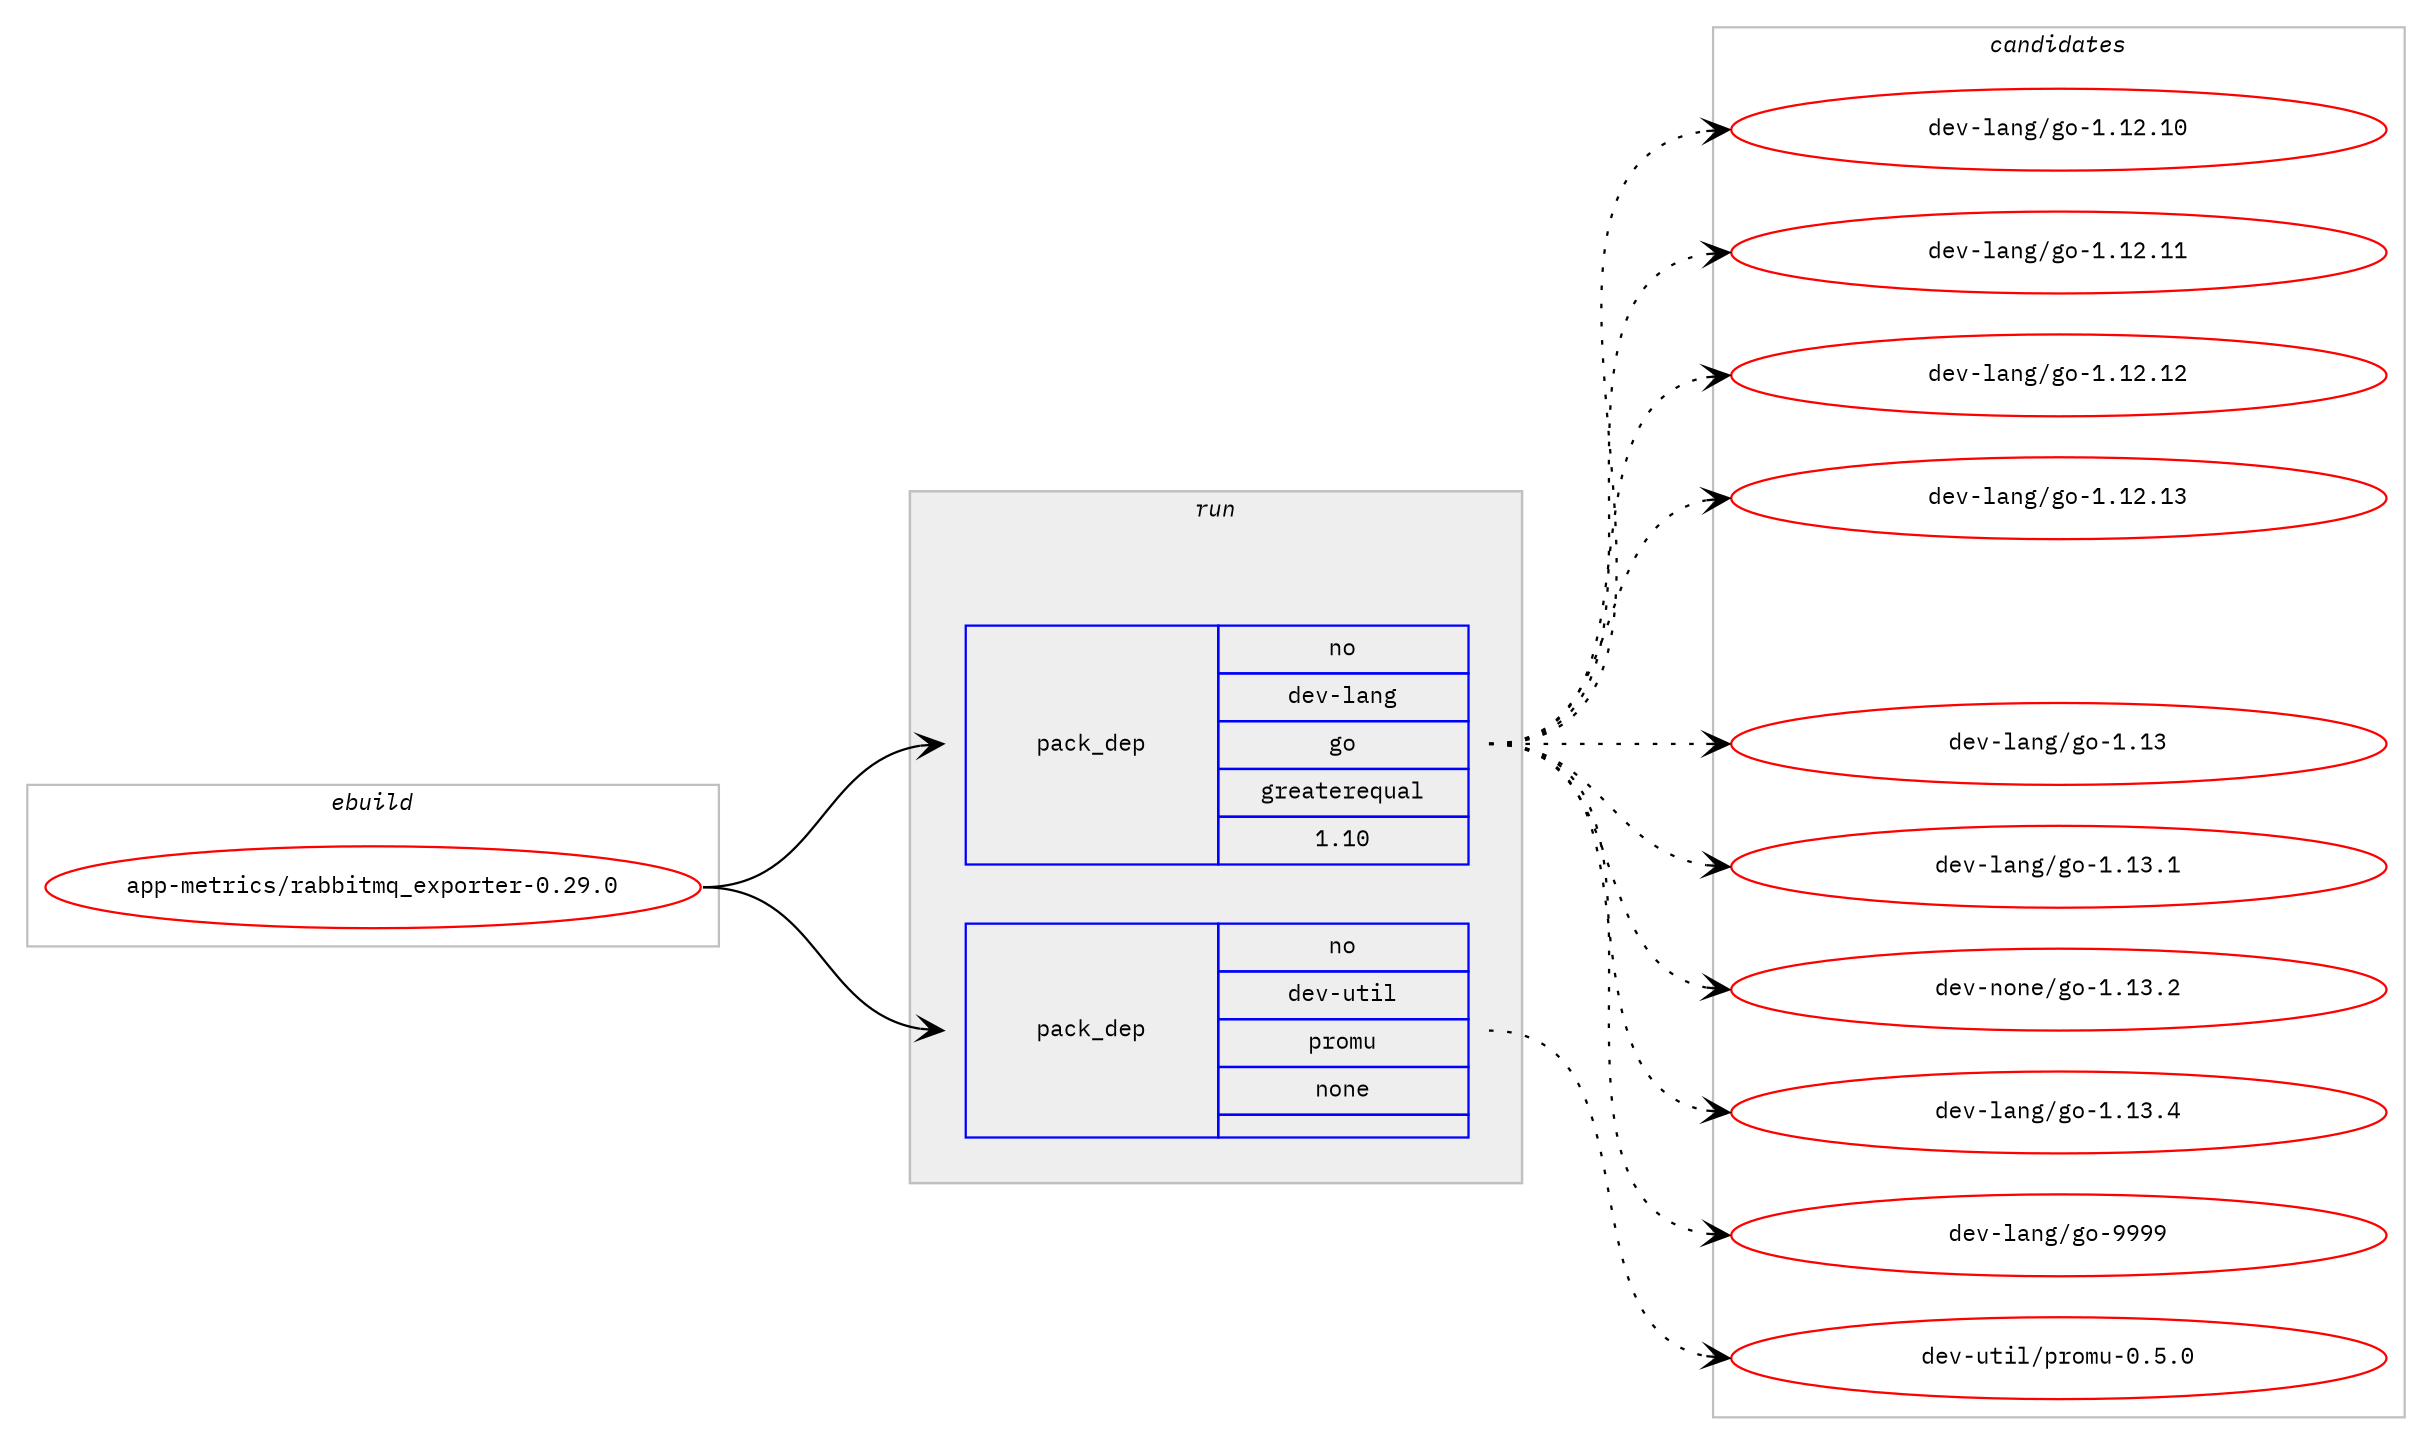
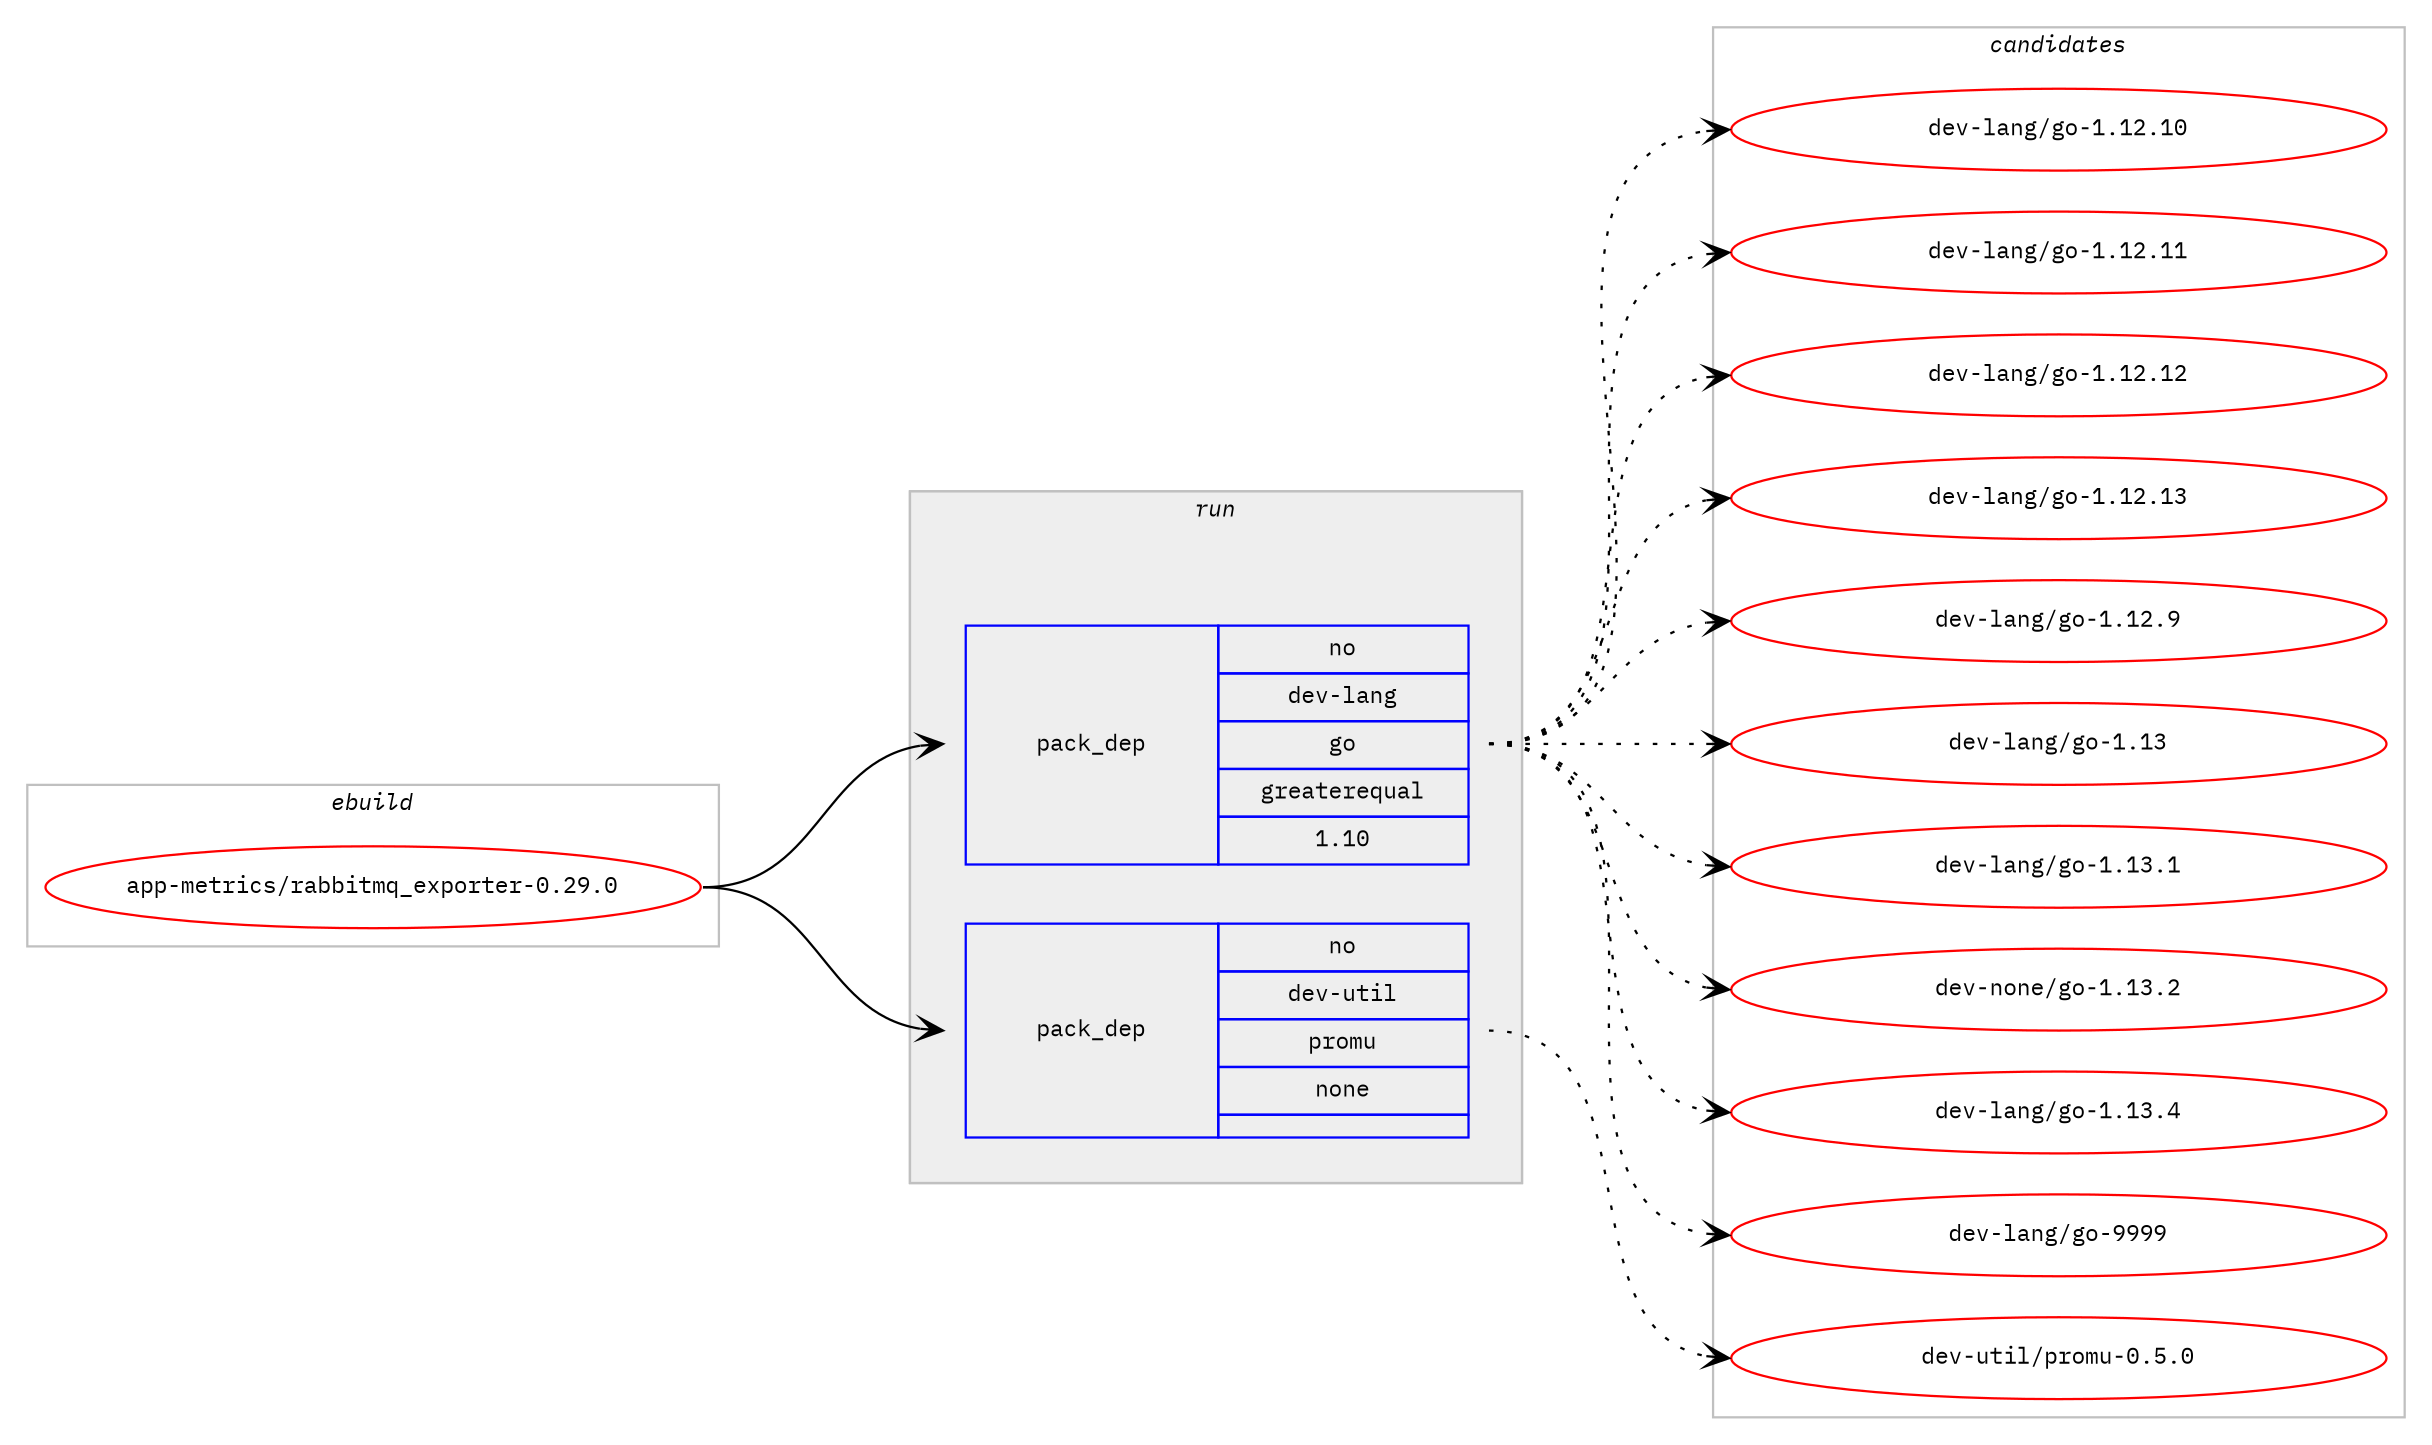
none -> (2059, 621)
